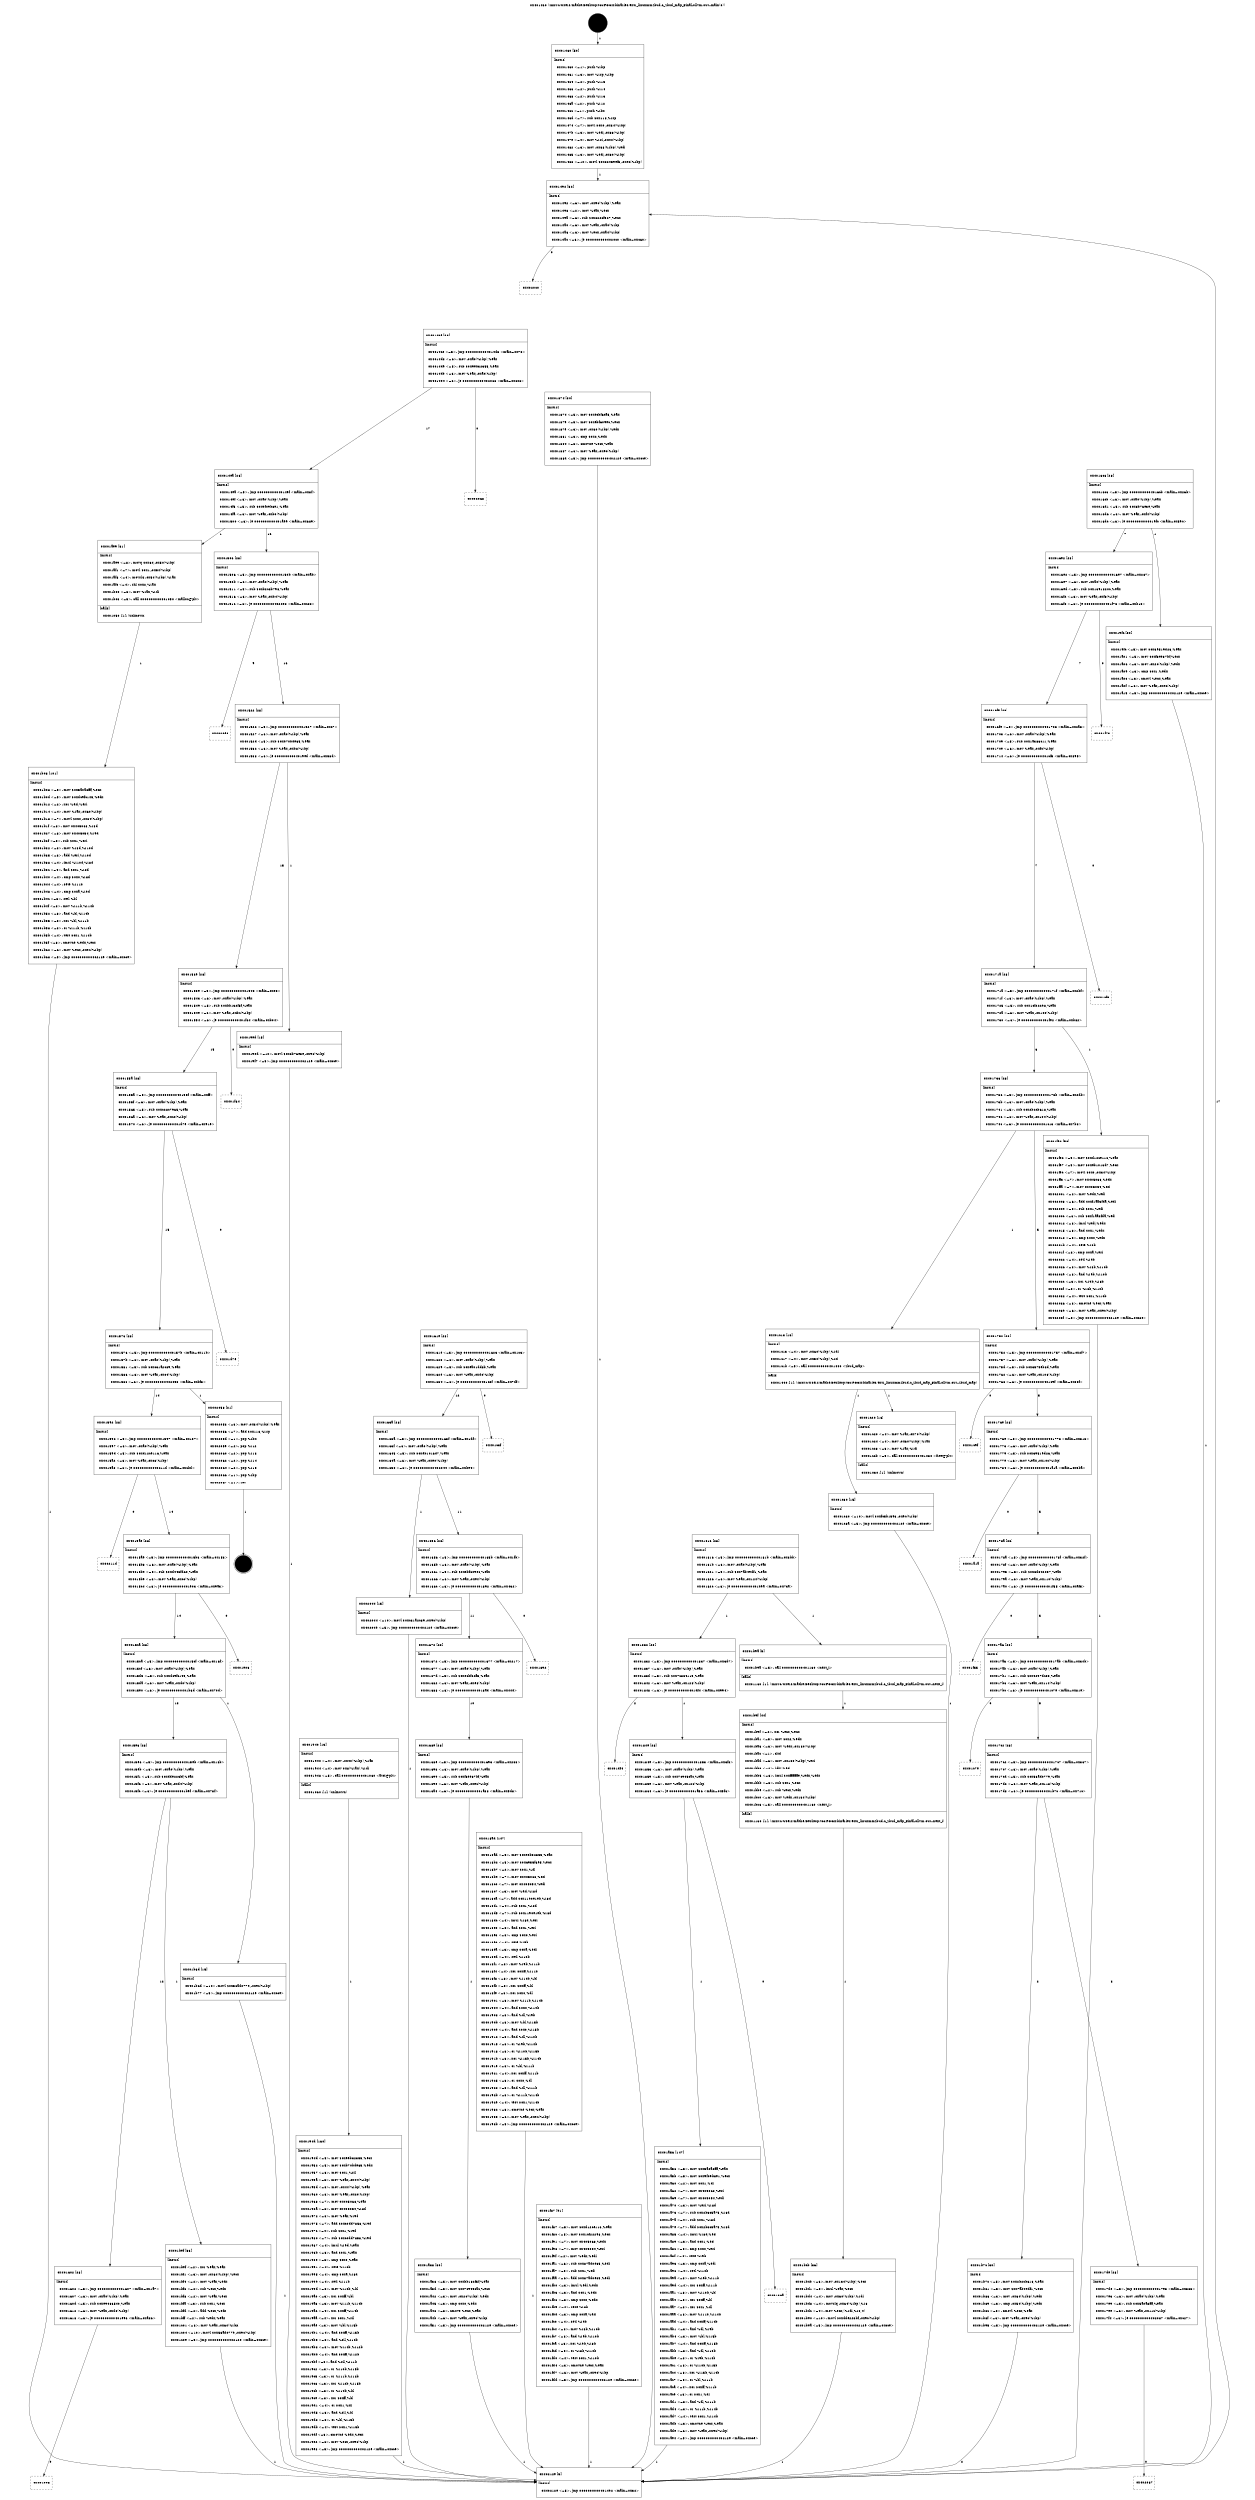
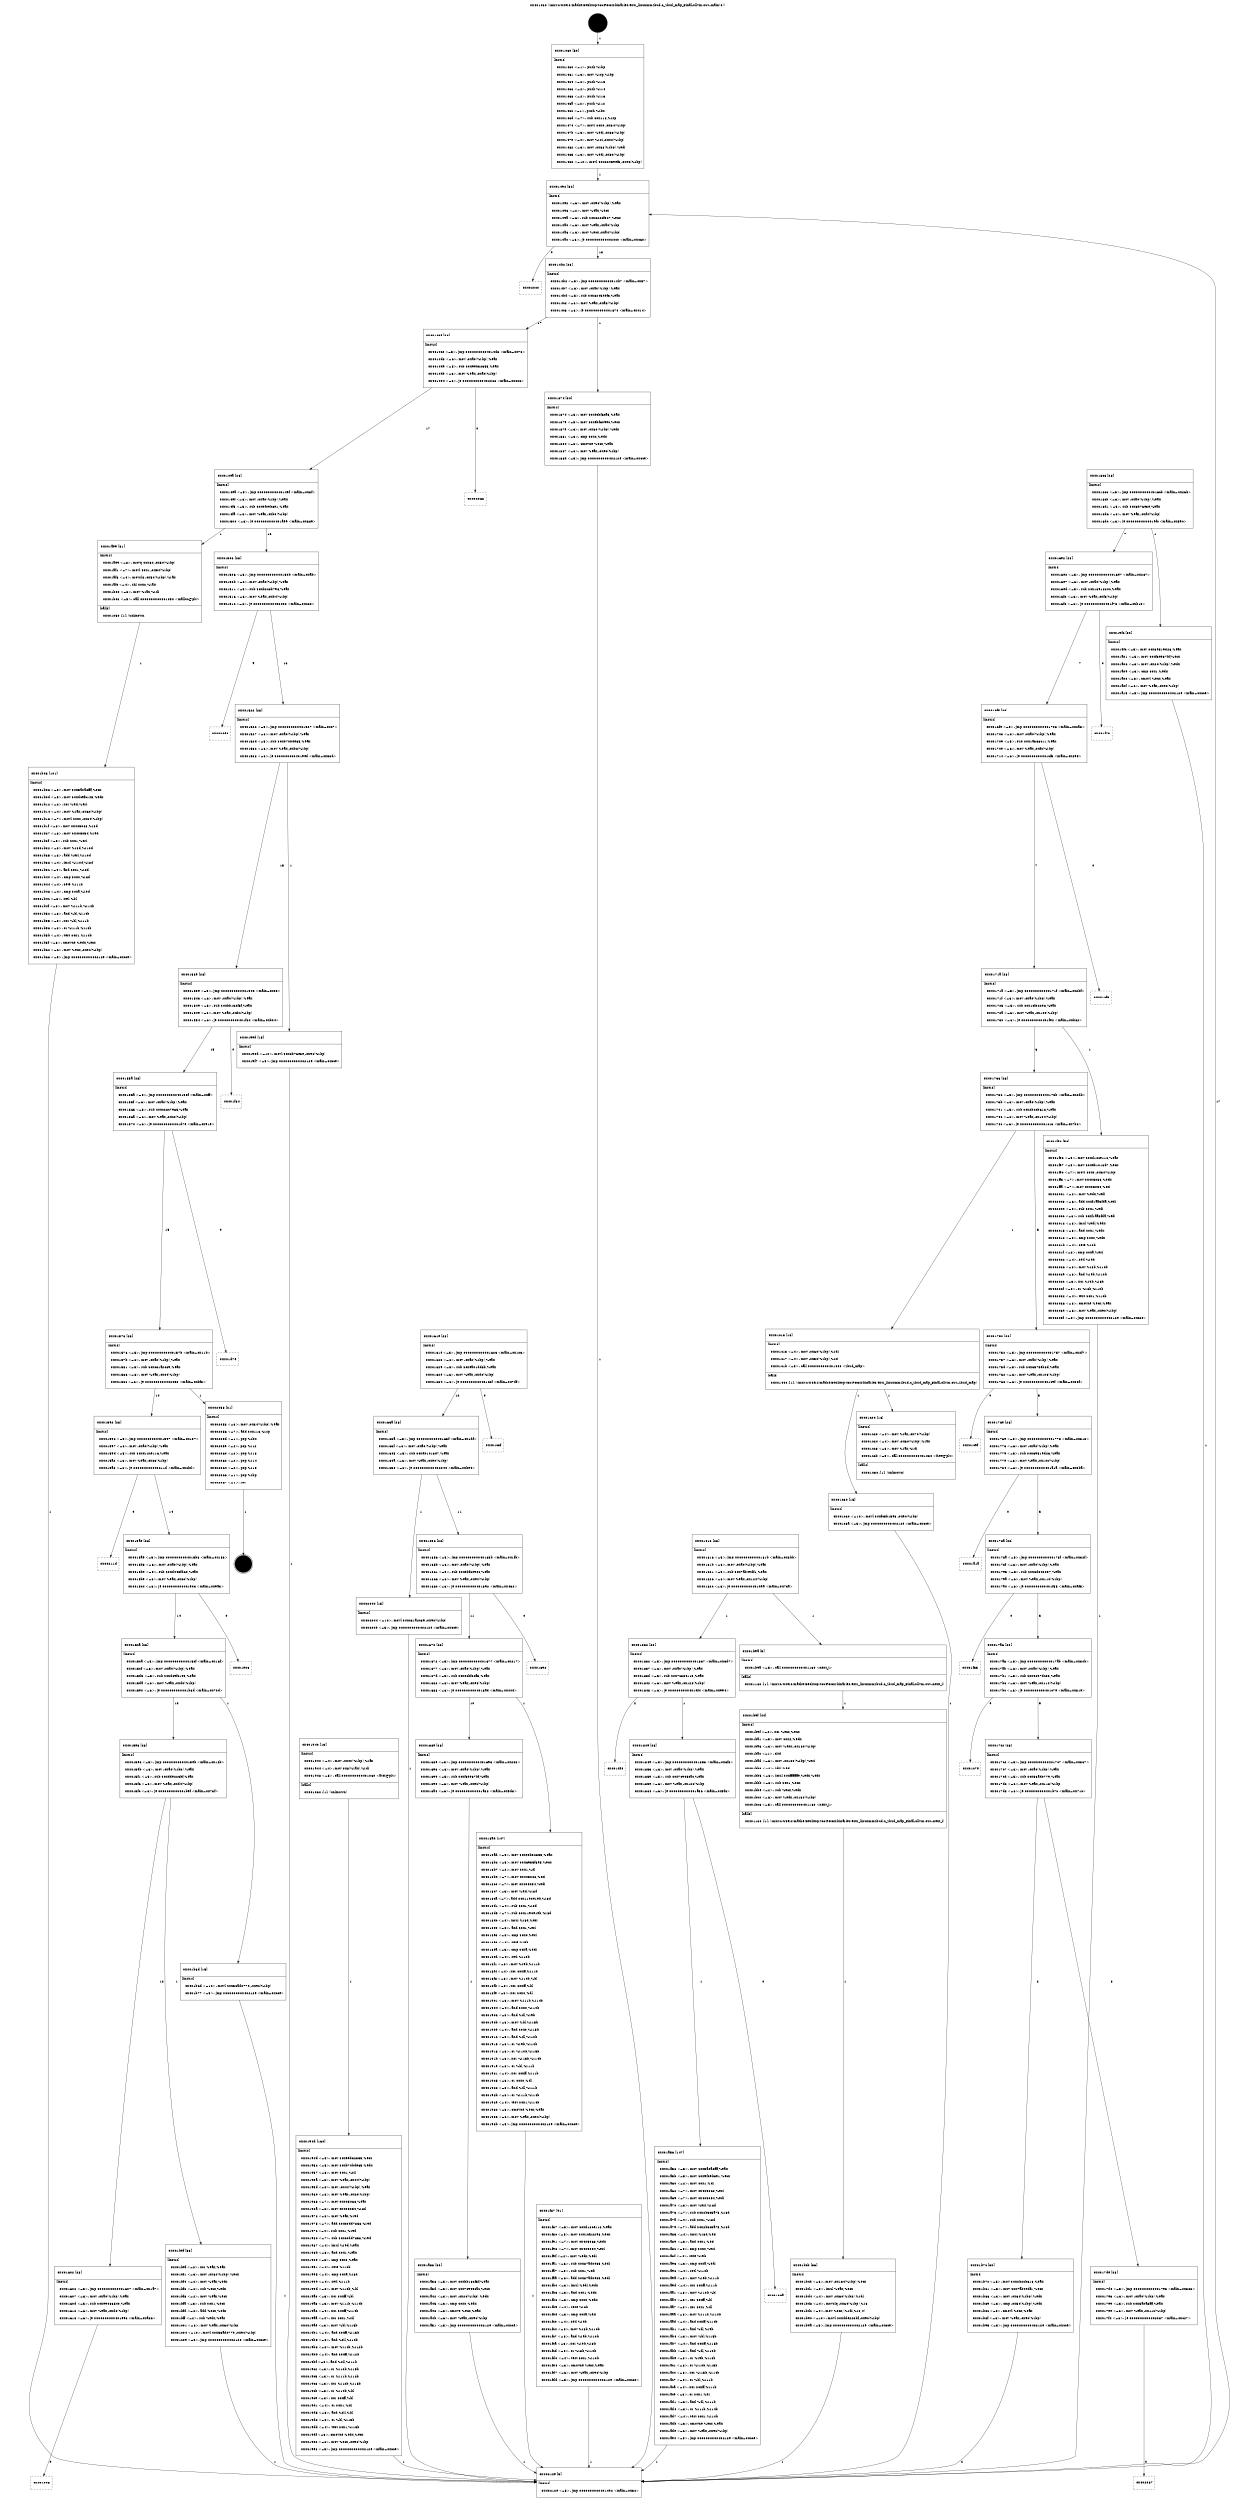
none -> (598, 288)
none -> (543, 1761)
